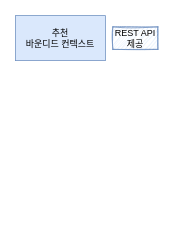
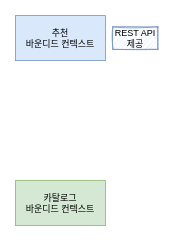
none -> (60, 203)
